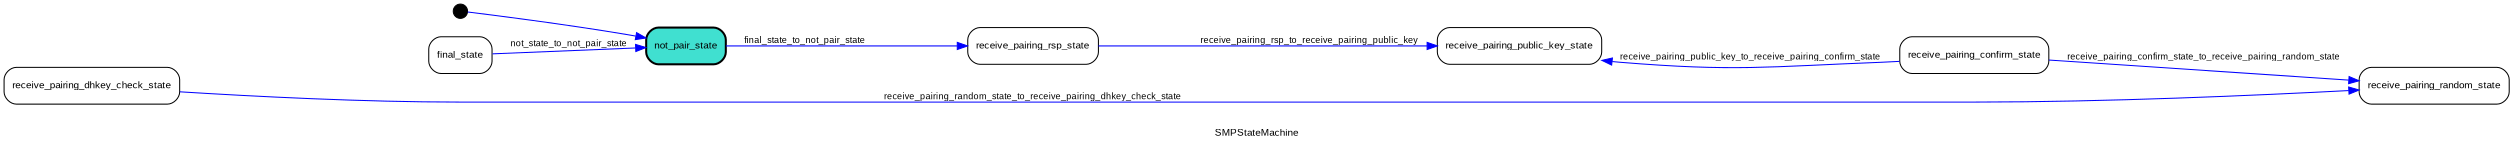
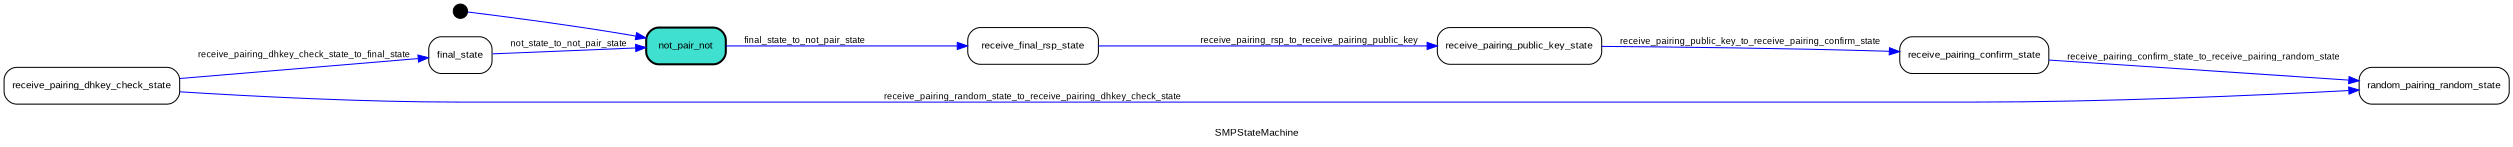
(686, 46) -> (686, 46)
(1033, 46) -> (1033, 46)
(1756, 67) -> (1746, 48)
none -> (299, 69)
(2434, 86) -> (2434, 86)
